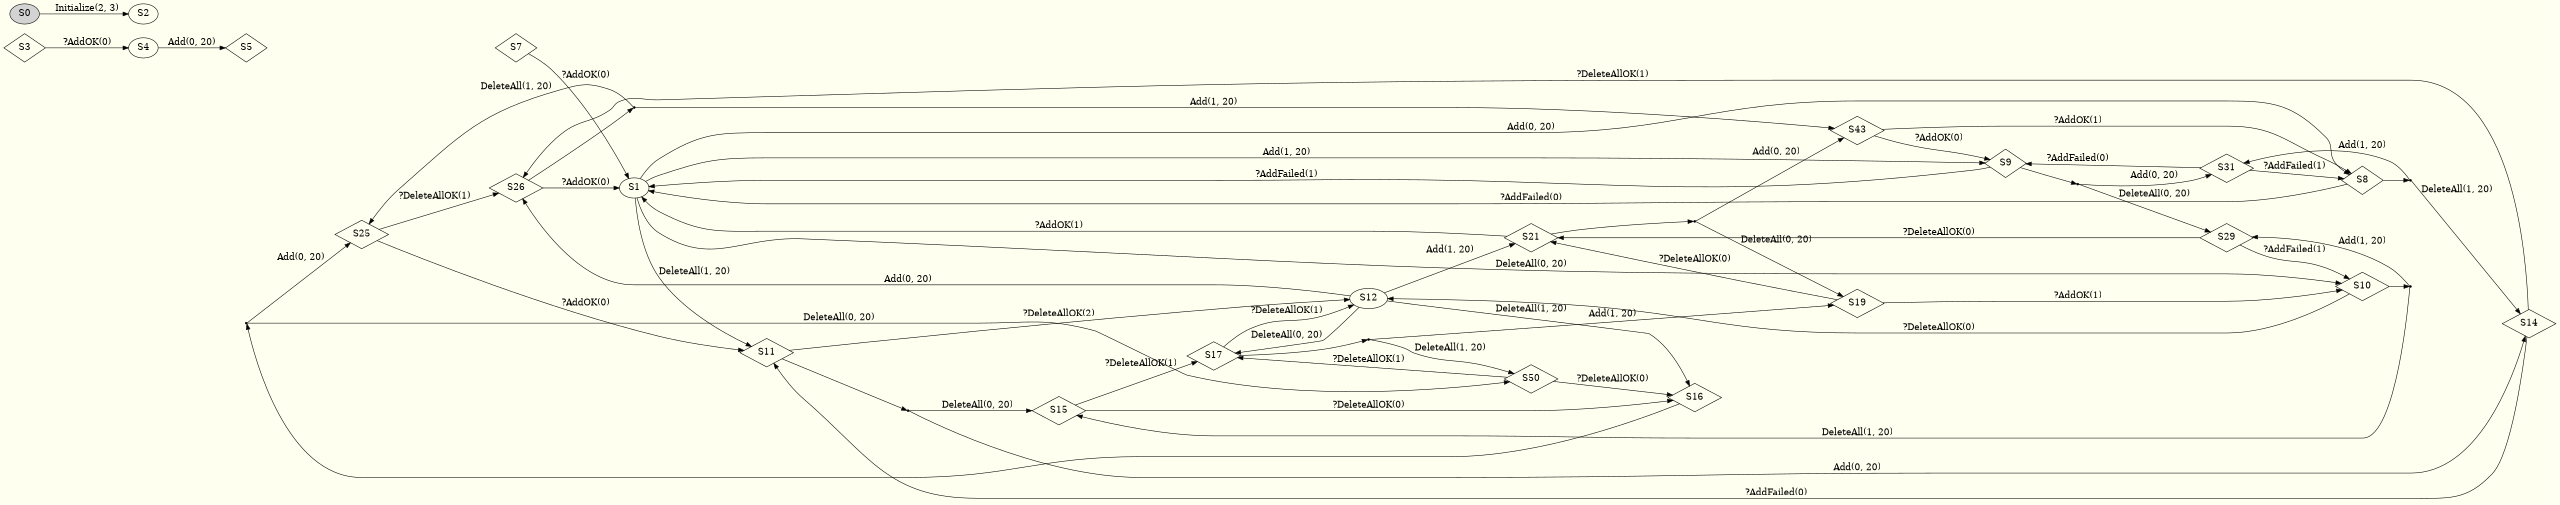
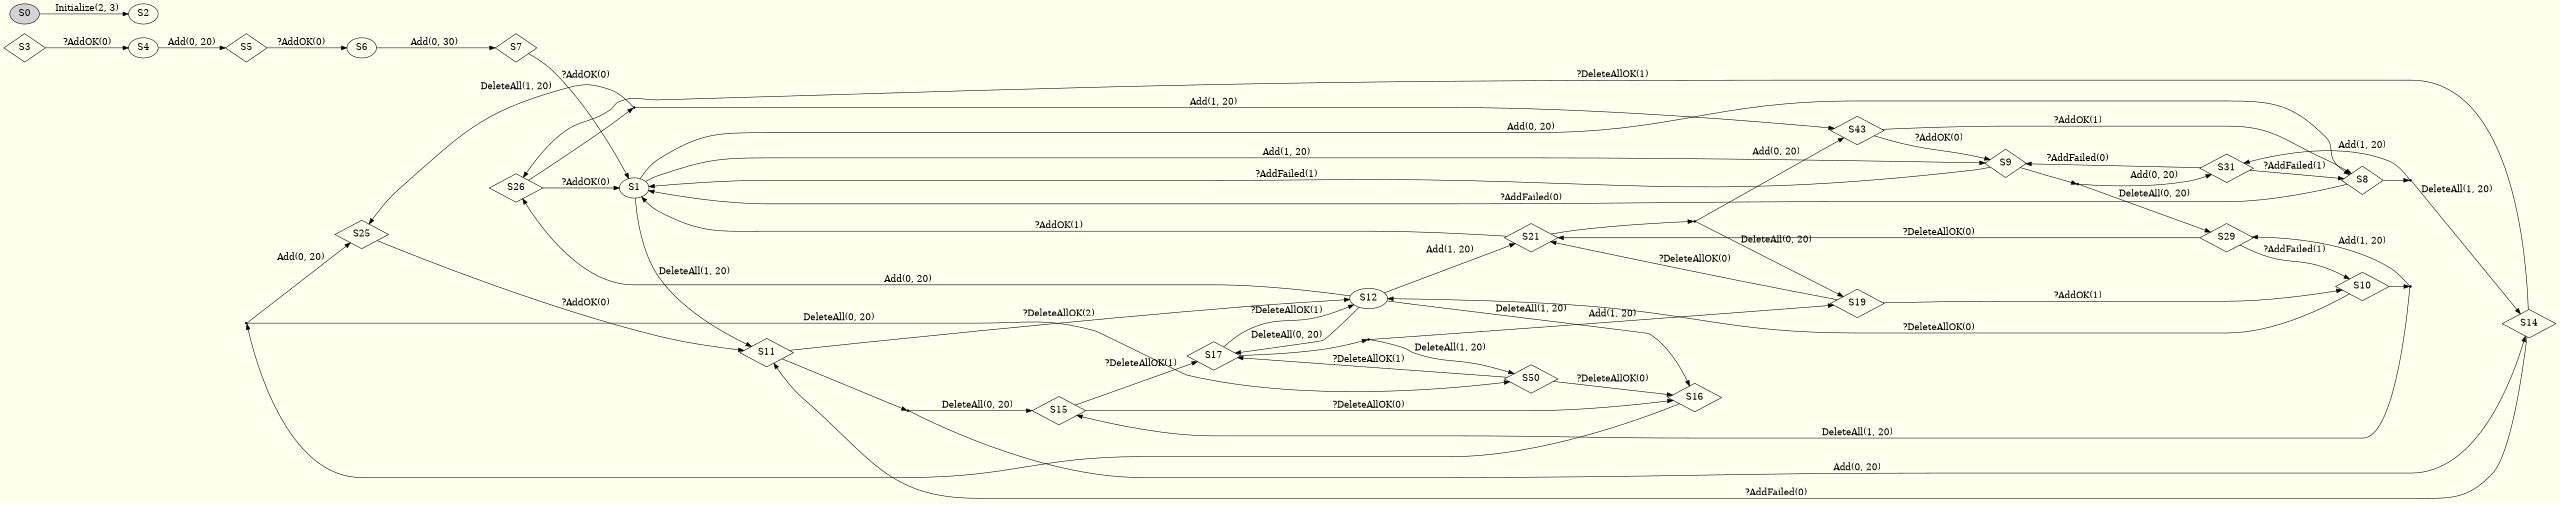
none -> (362, 48)
(436, 212) -> none
(1474, 269) -> none
